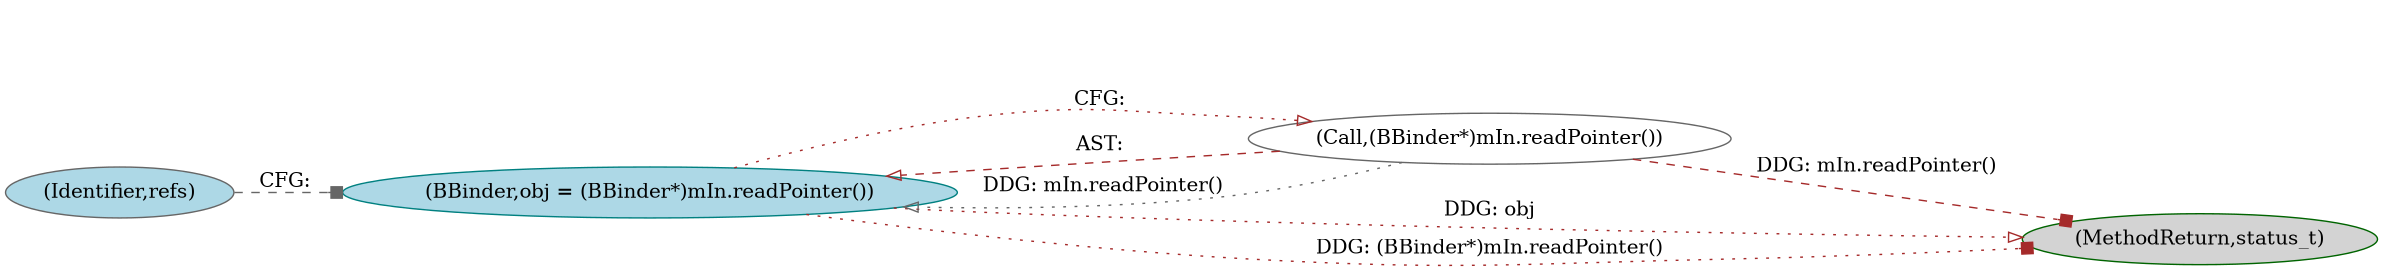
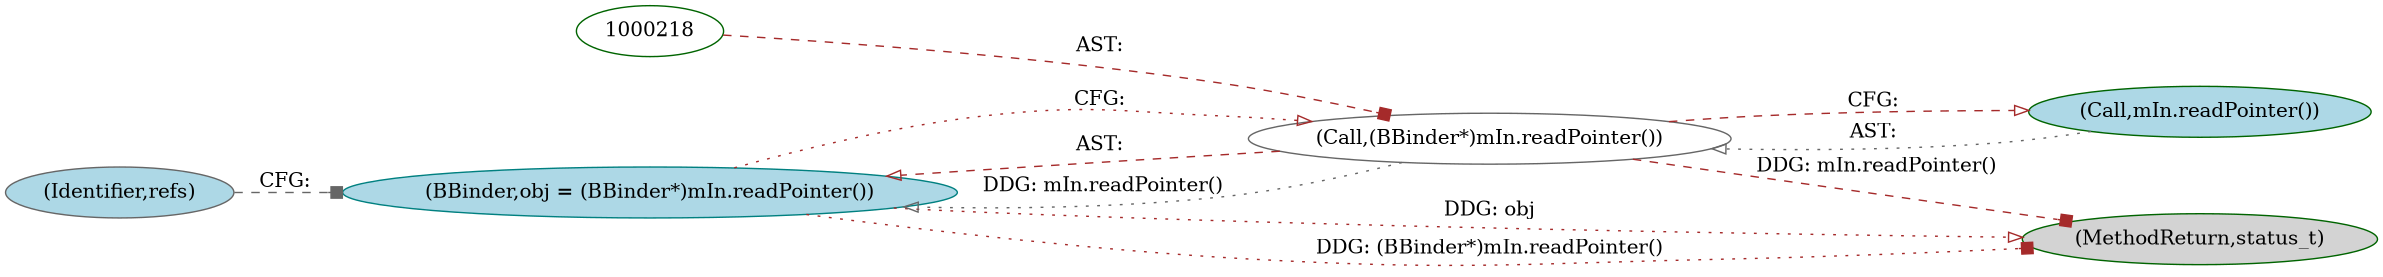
none -> (650, 31)
none -> (2200, 112)
